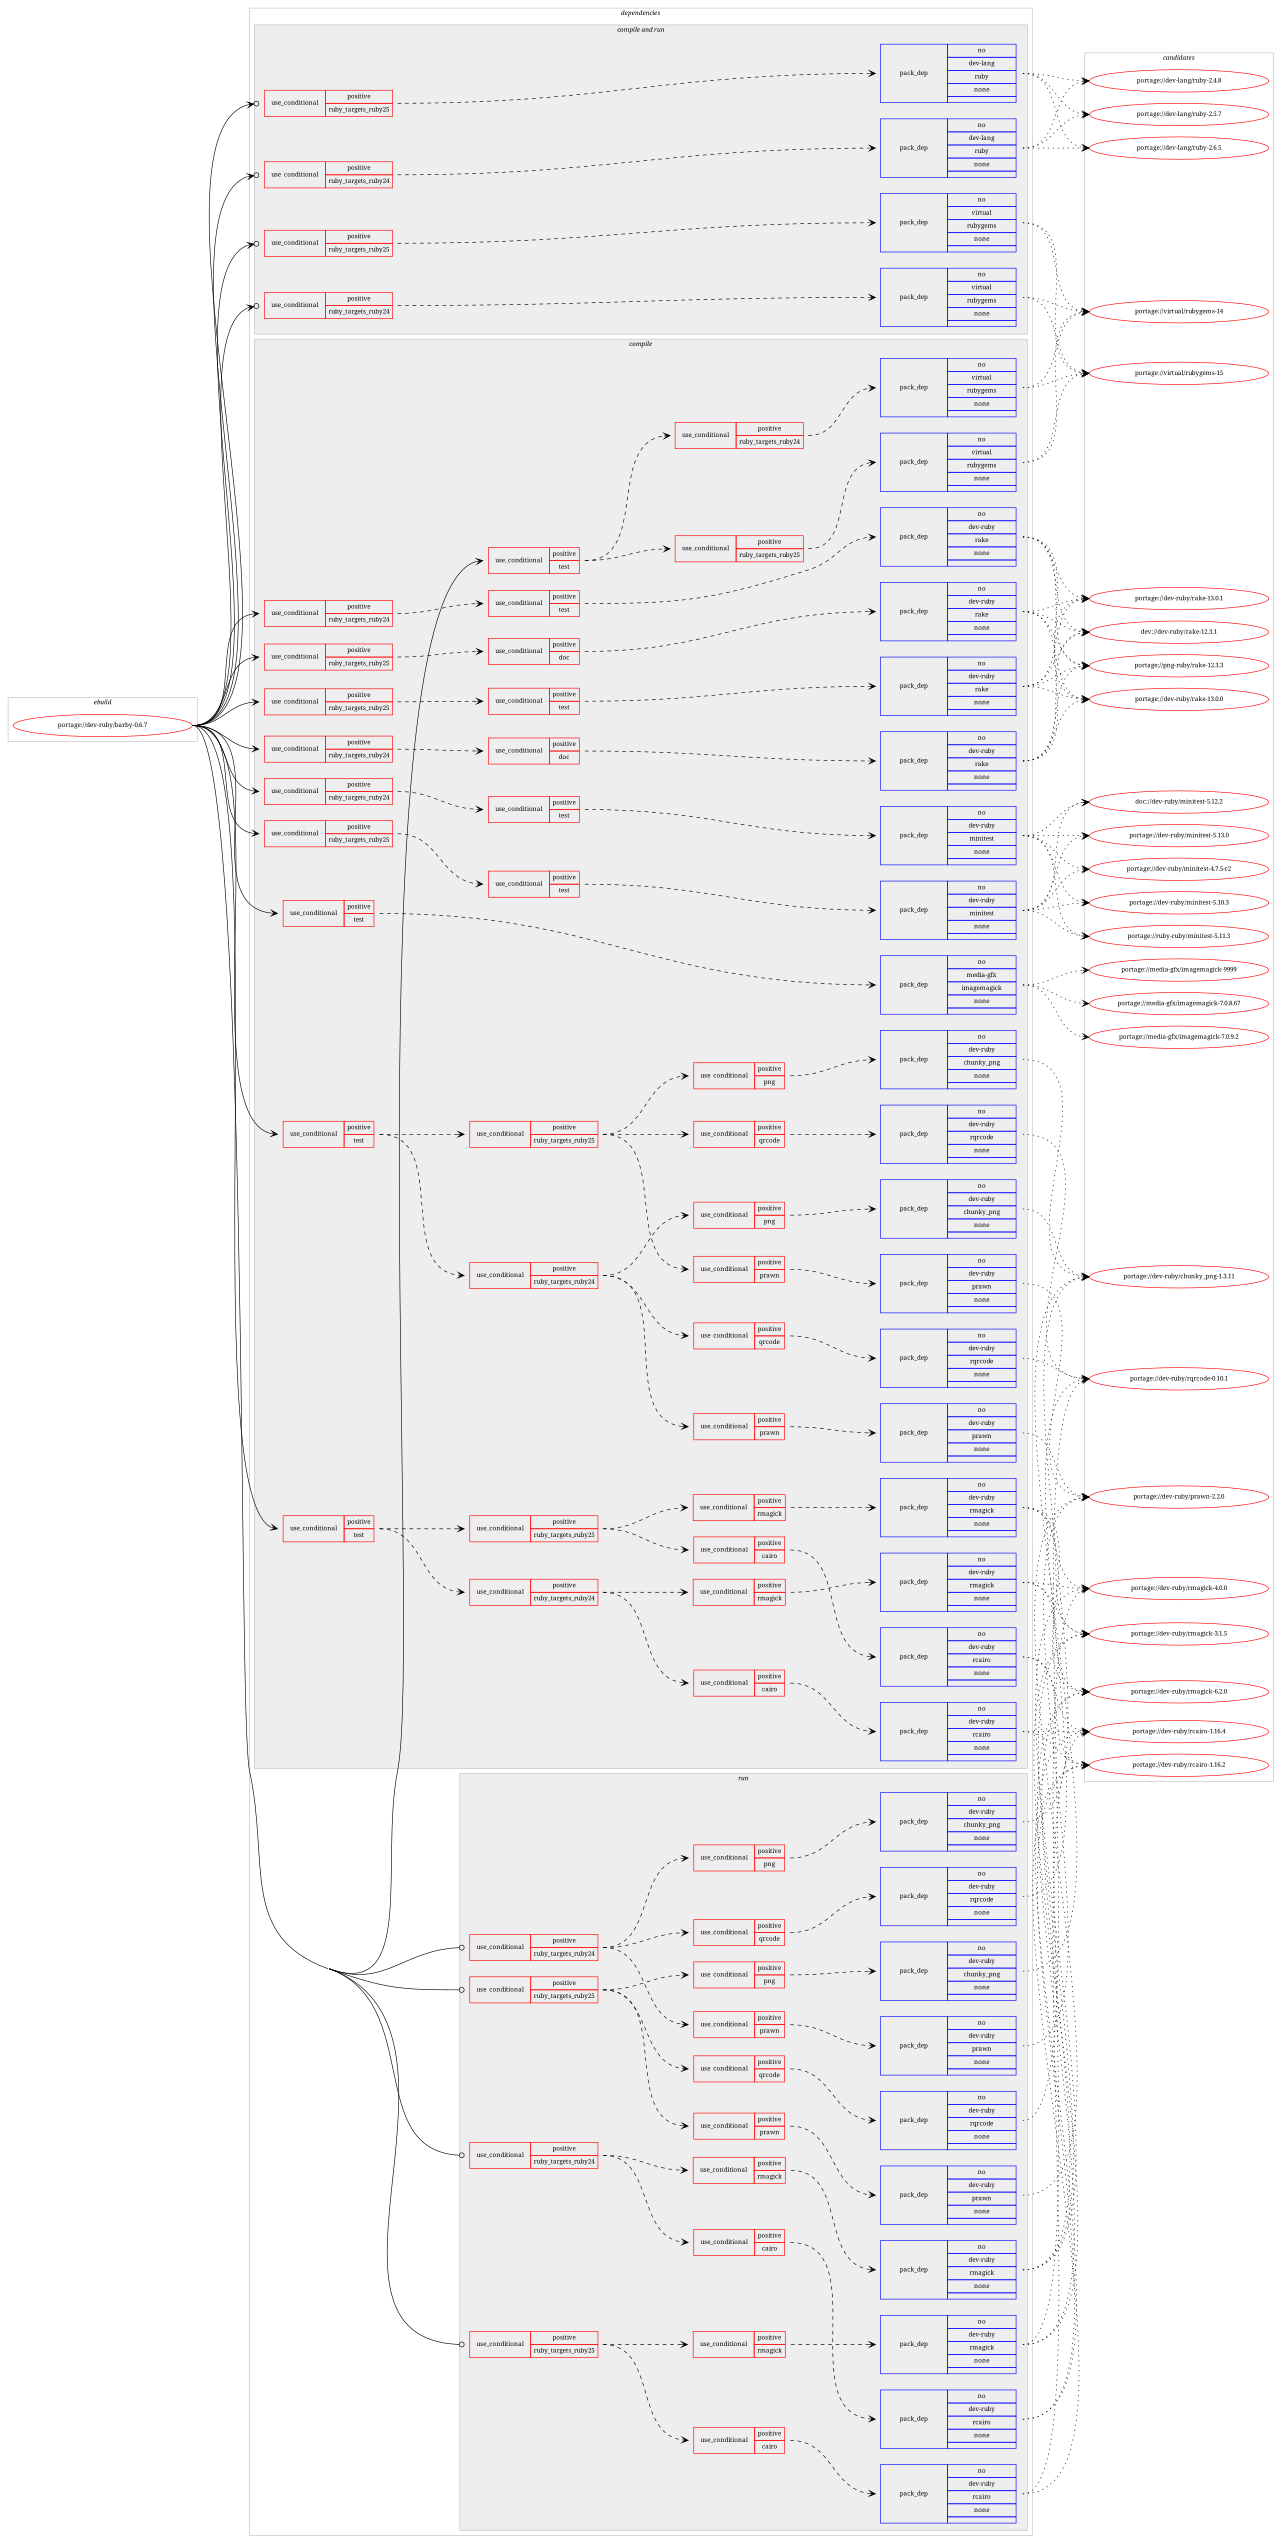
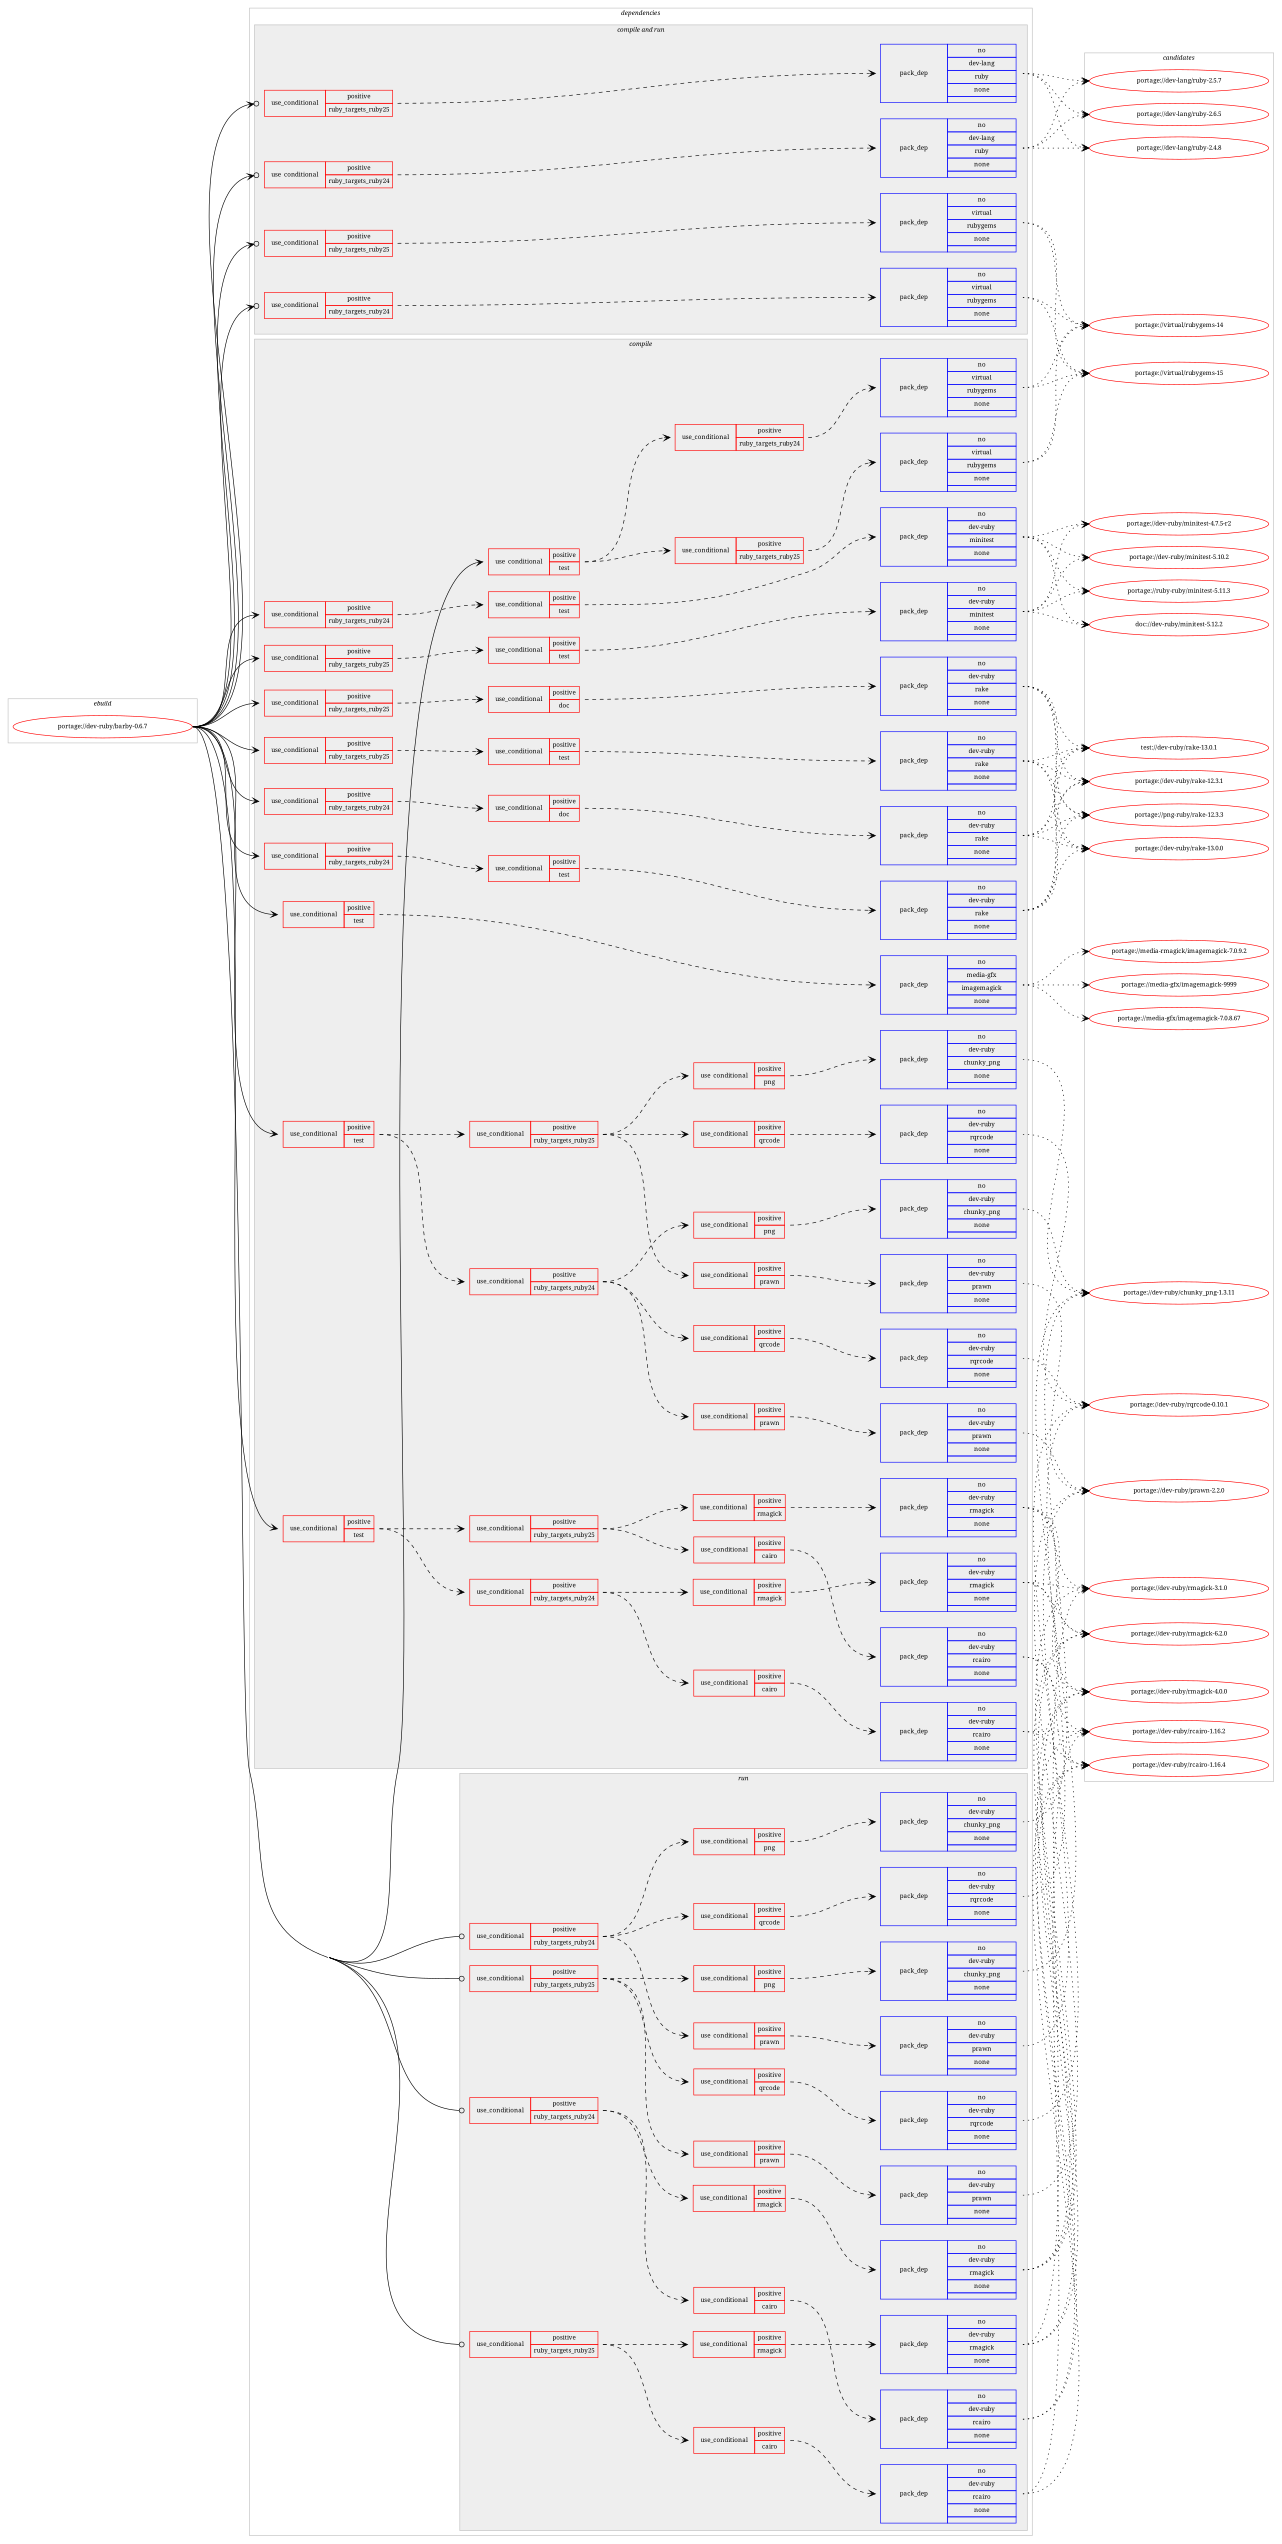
(1179, 599) -> (1179, 748)
(1179, 632) -> (1179, 782)
(1179, 836) -> none
(1179, 903) -> (1179, 558)
(1179, 1037) -> (1179, 951)
(1179, 1634) -> (1179, 1589)
